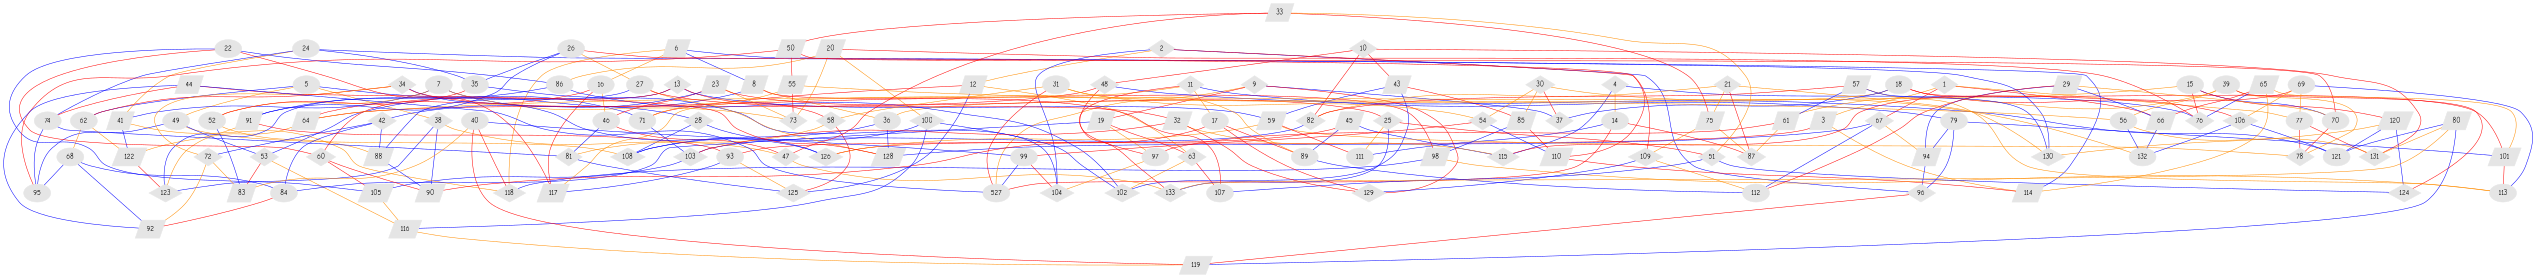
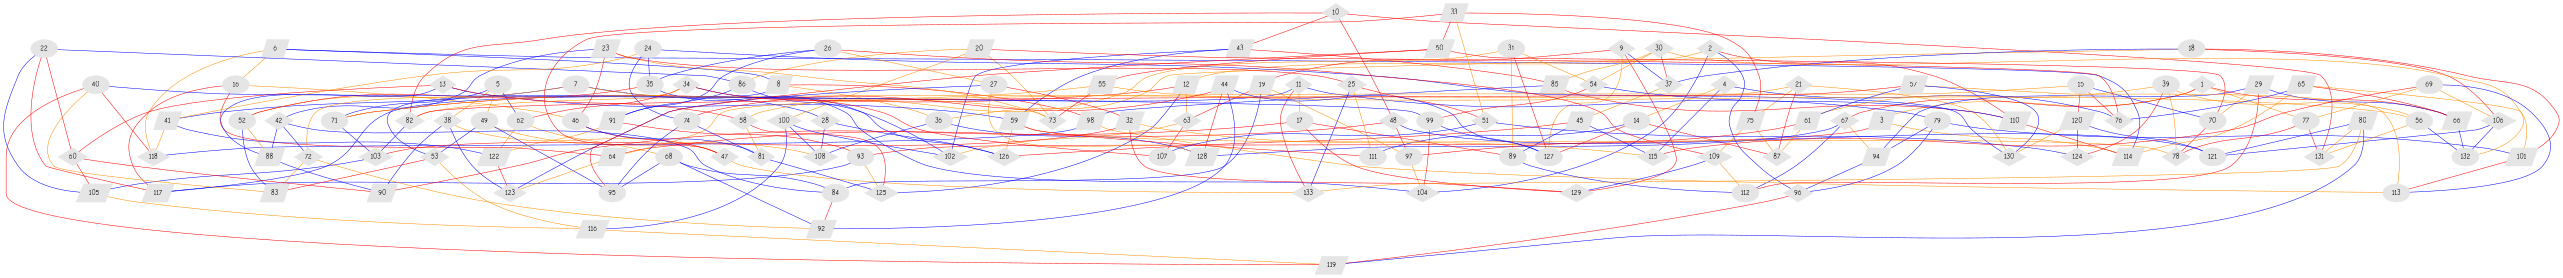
(860, 98) -> (720, 97)
none -> (1614, 107)
(996, 193) -> (1549, 157)
